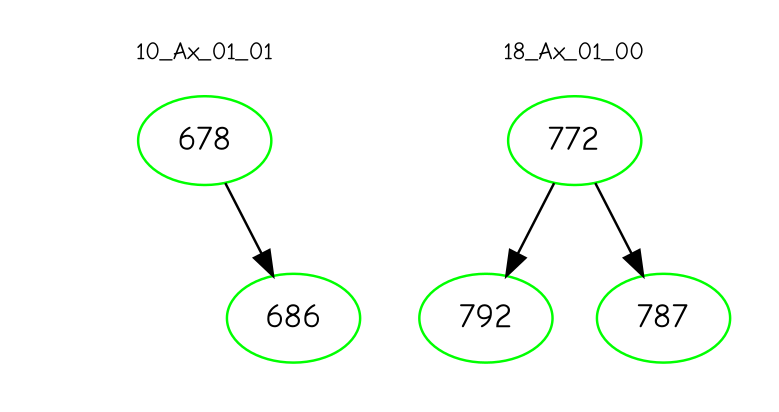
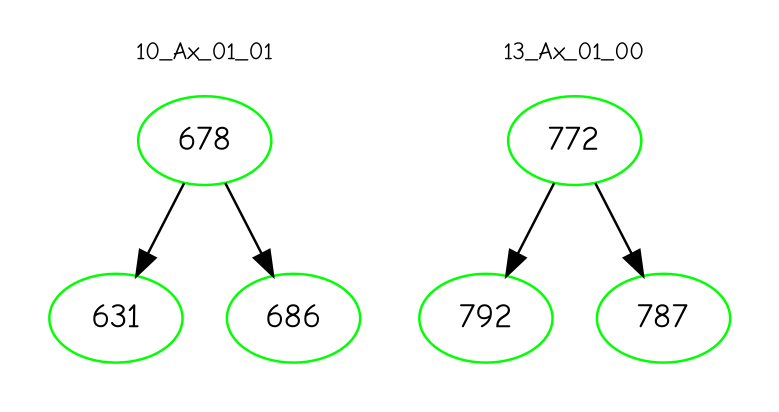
(575, 53) -> (575, 53)
none -> (116, 318)
